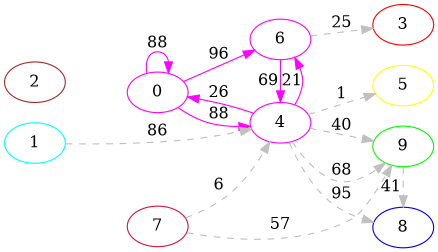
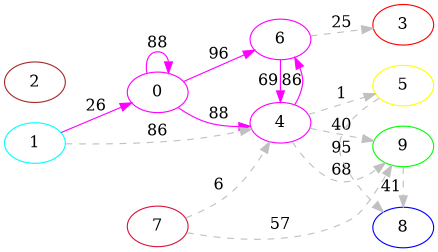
(292, 81) -> (292, 81)
(226, 105) -> (91, 120)
(318, 189) -> (340, 149)
